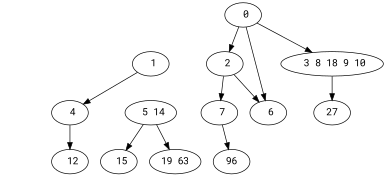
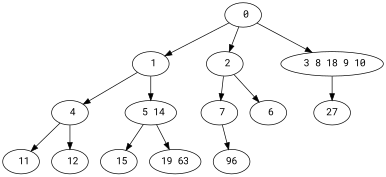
(255, 61) -> (200, 38)
none -> (151, 85)
none -> (21, 162)
